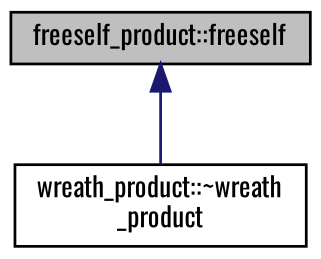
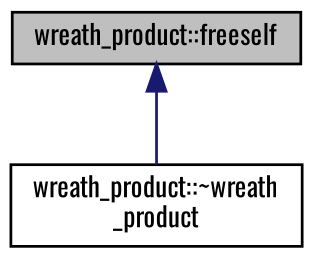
(161, 38) -> (157, 38)
